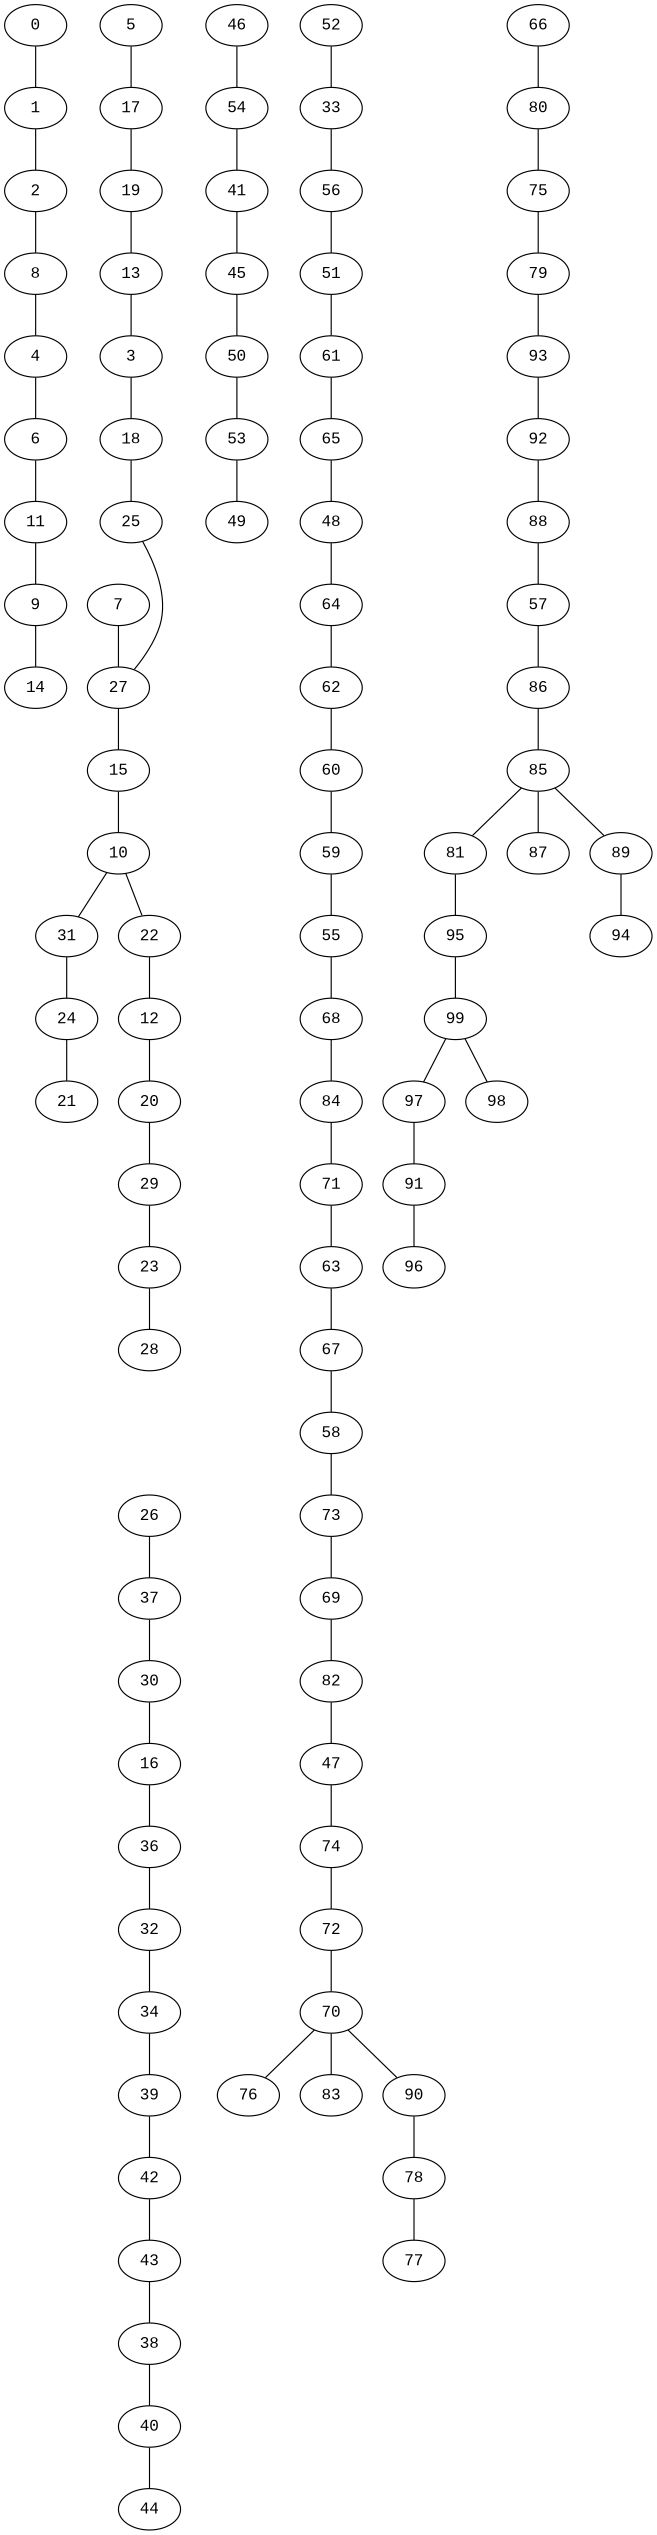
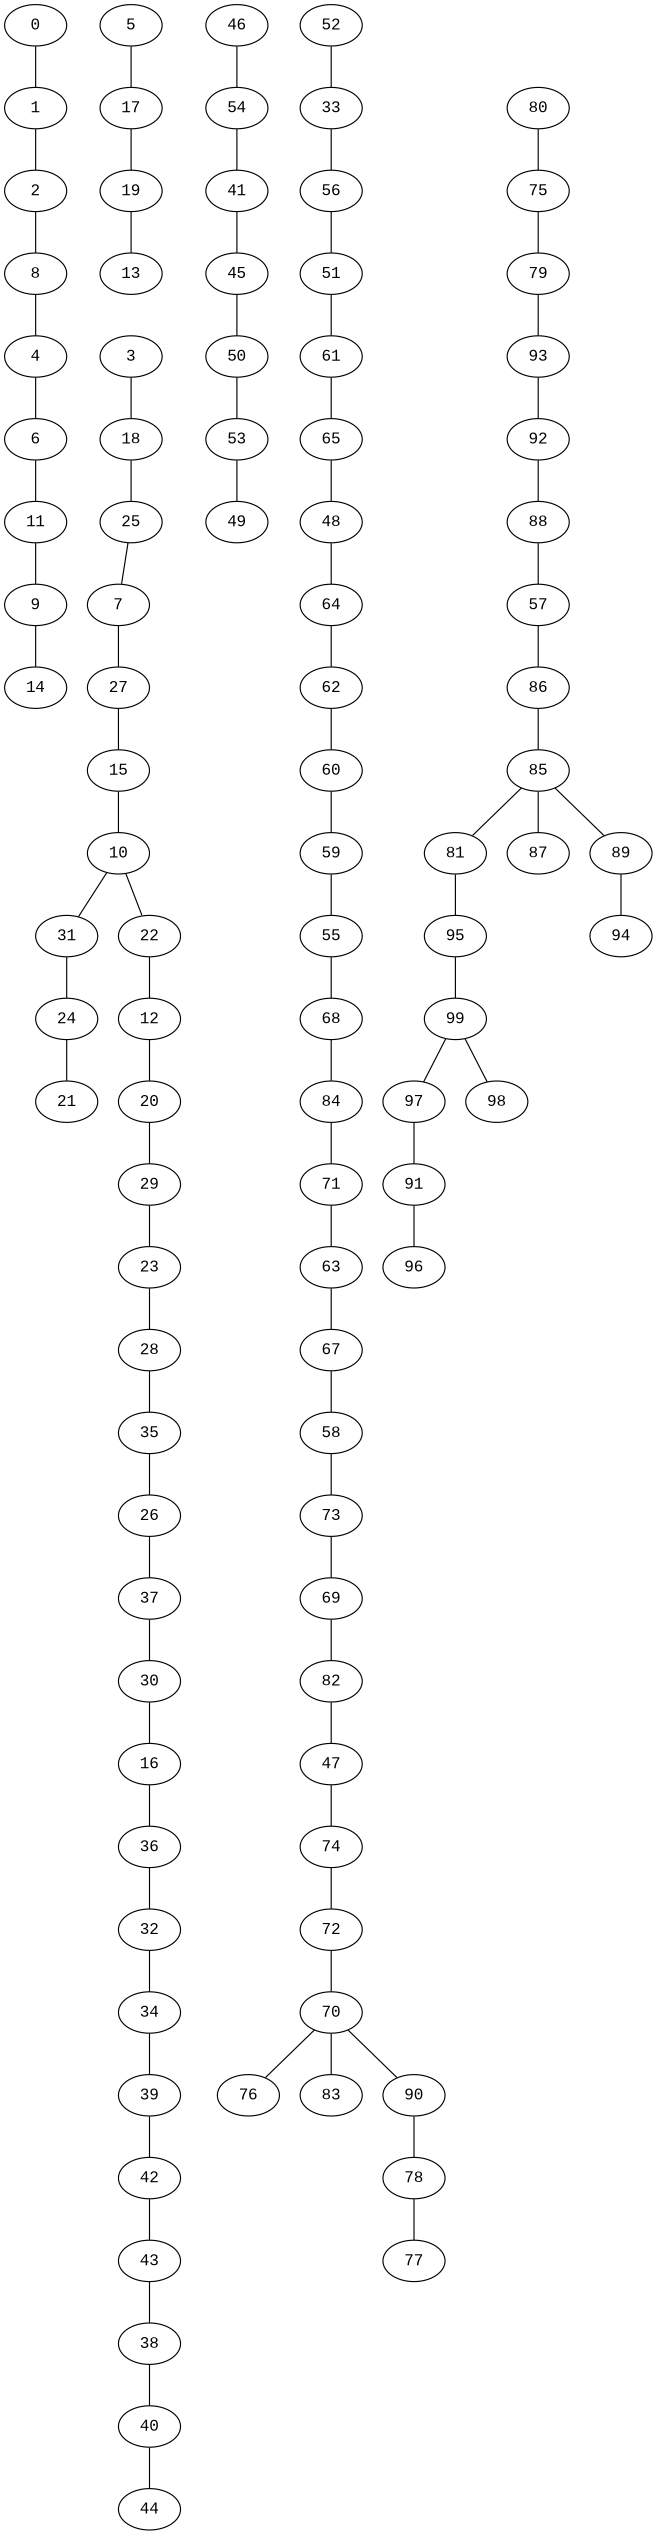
(538, 25) -> none
(131, 315) -> none
(162, 607) -> (125, 563)
none -> (150, 1433)
